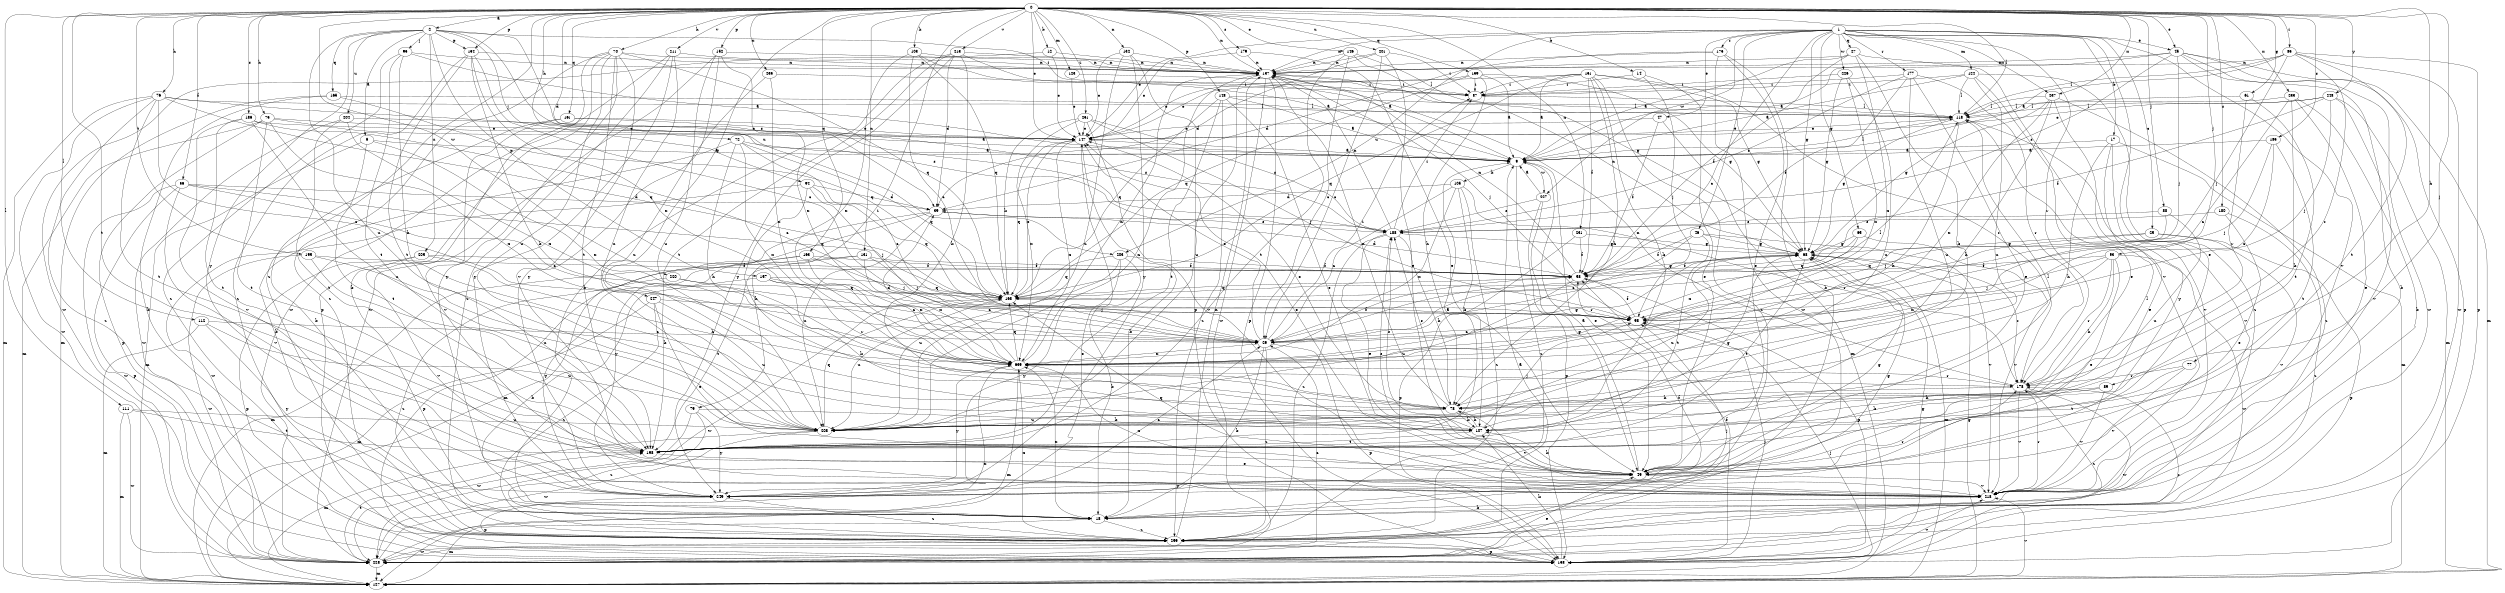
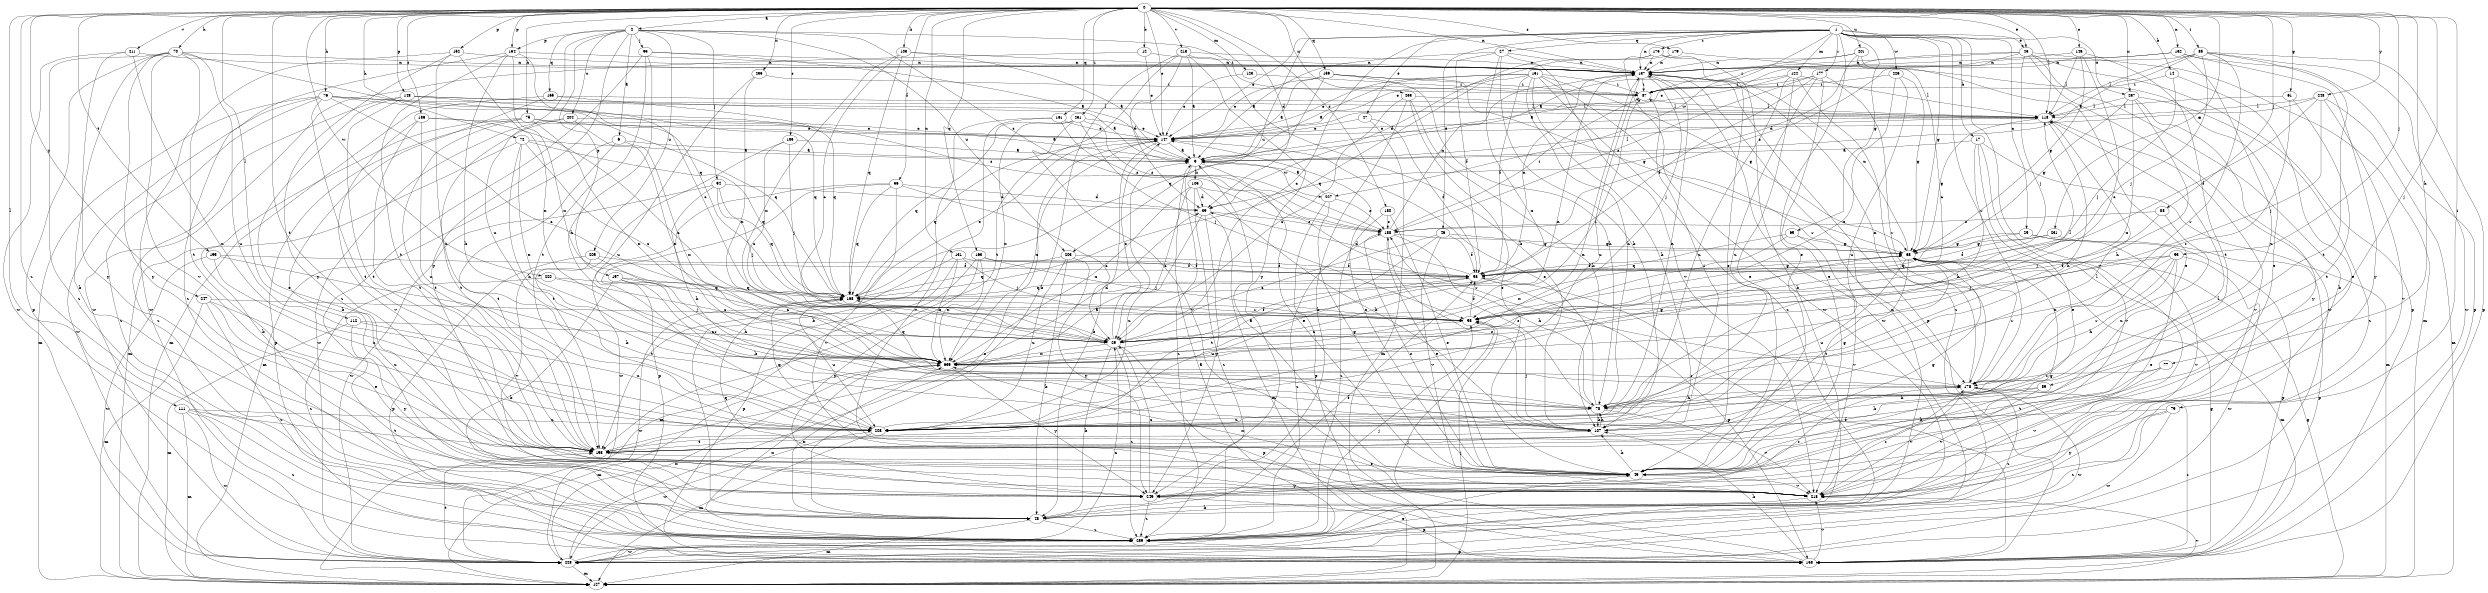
(1005, 211) -> (916, 211)
none -> (1718, 296)
(1098, 519) -> (1037, 519)
(546, 528) -> (572, 532)
